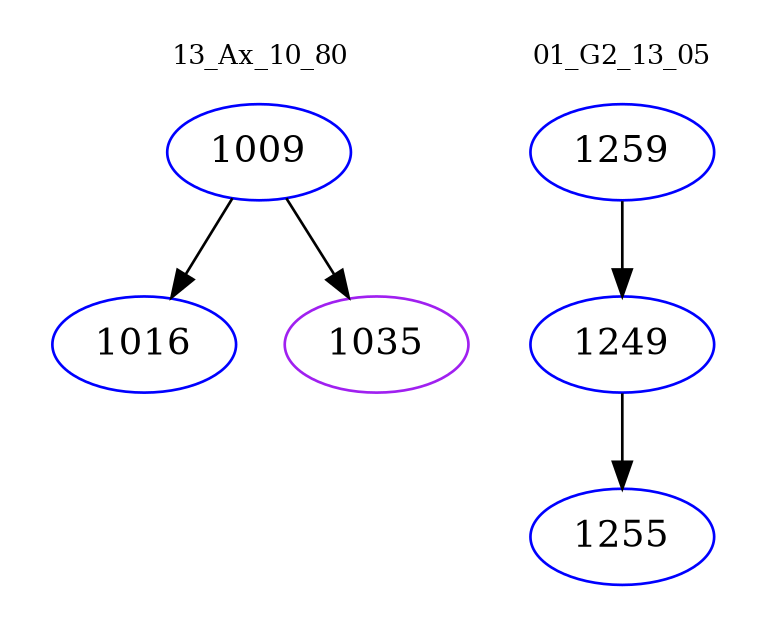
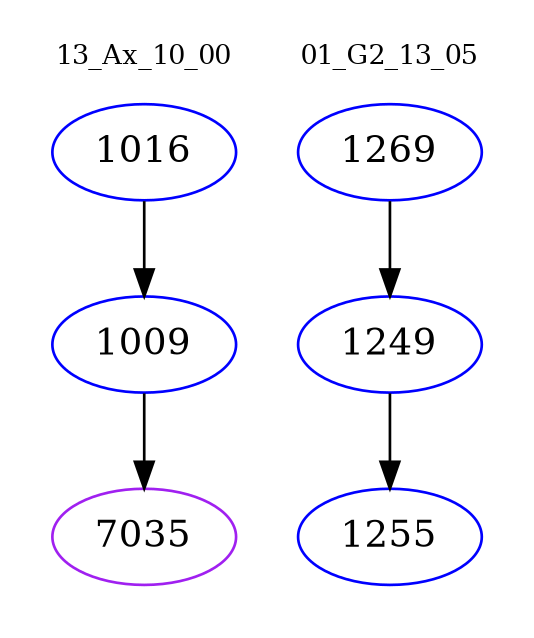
(260, 57) -> (144, 57)
(622, 152) -> (390, 152)
(209, 236) -> (144, 235)
(377, 345) -> (144, 537)
